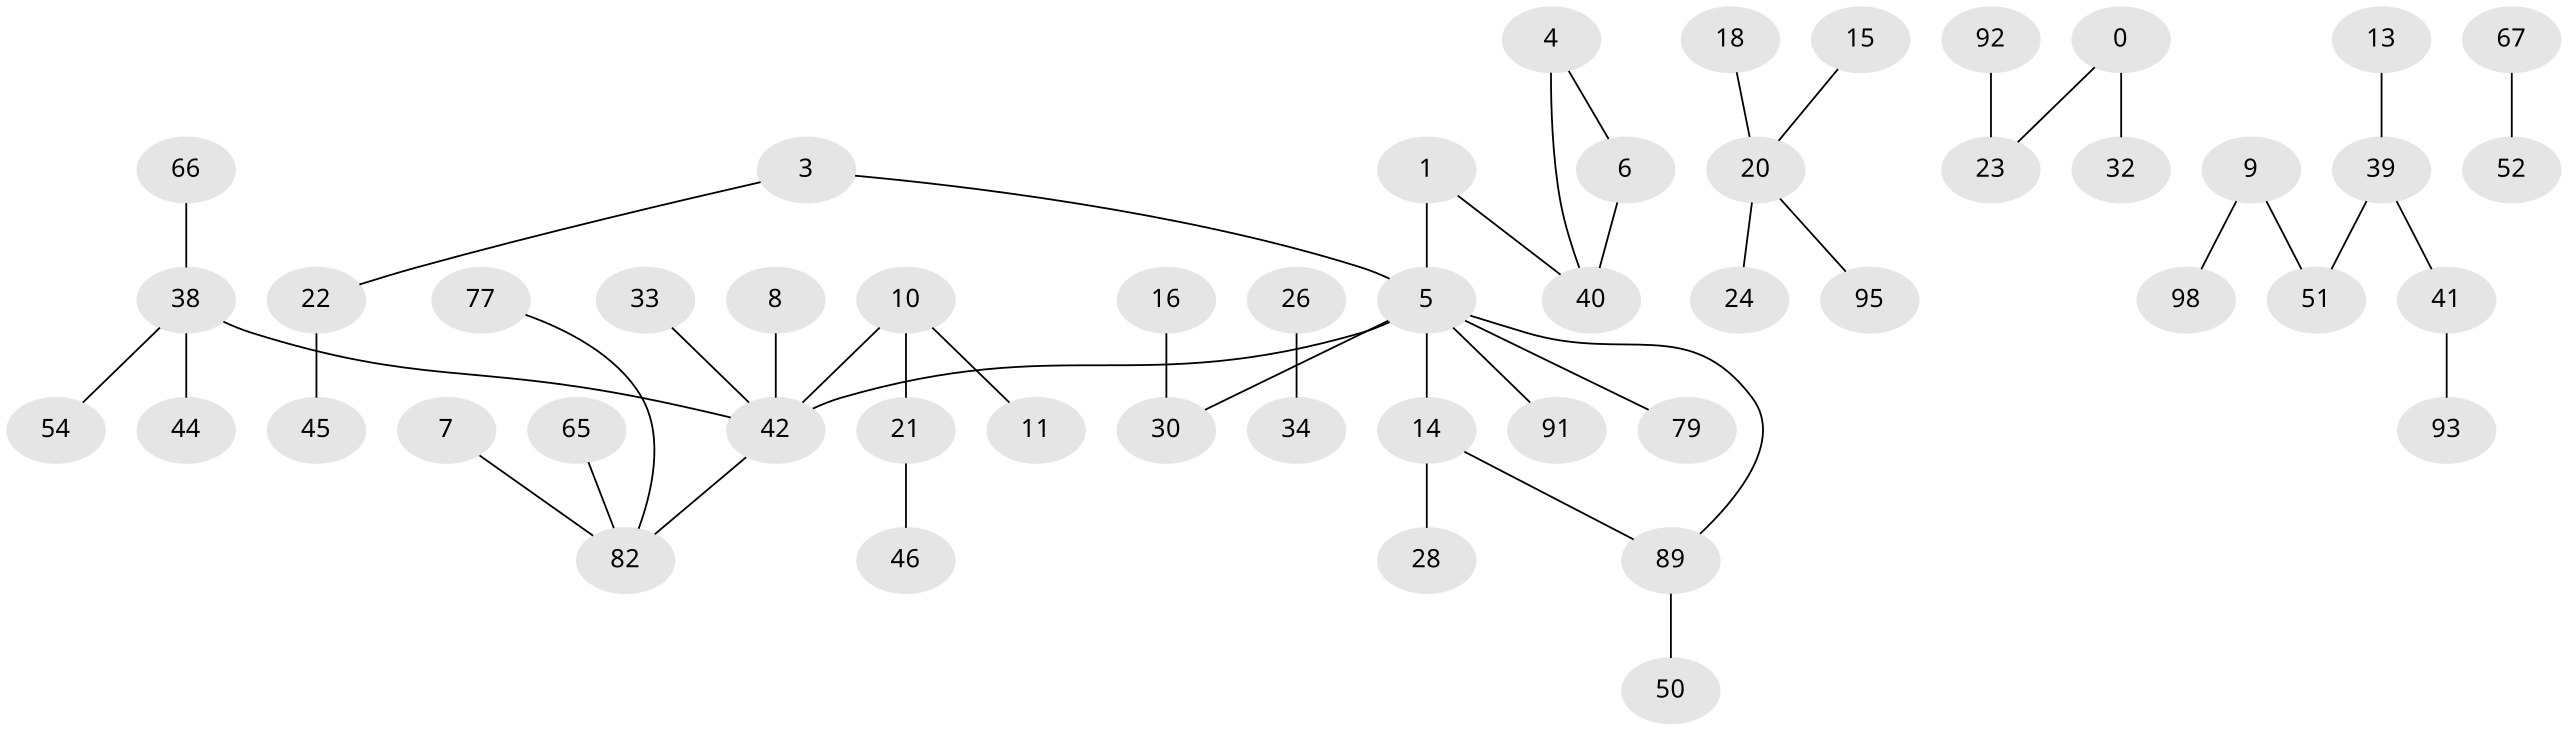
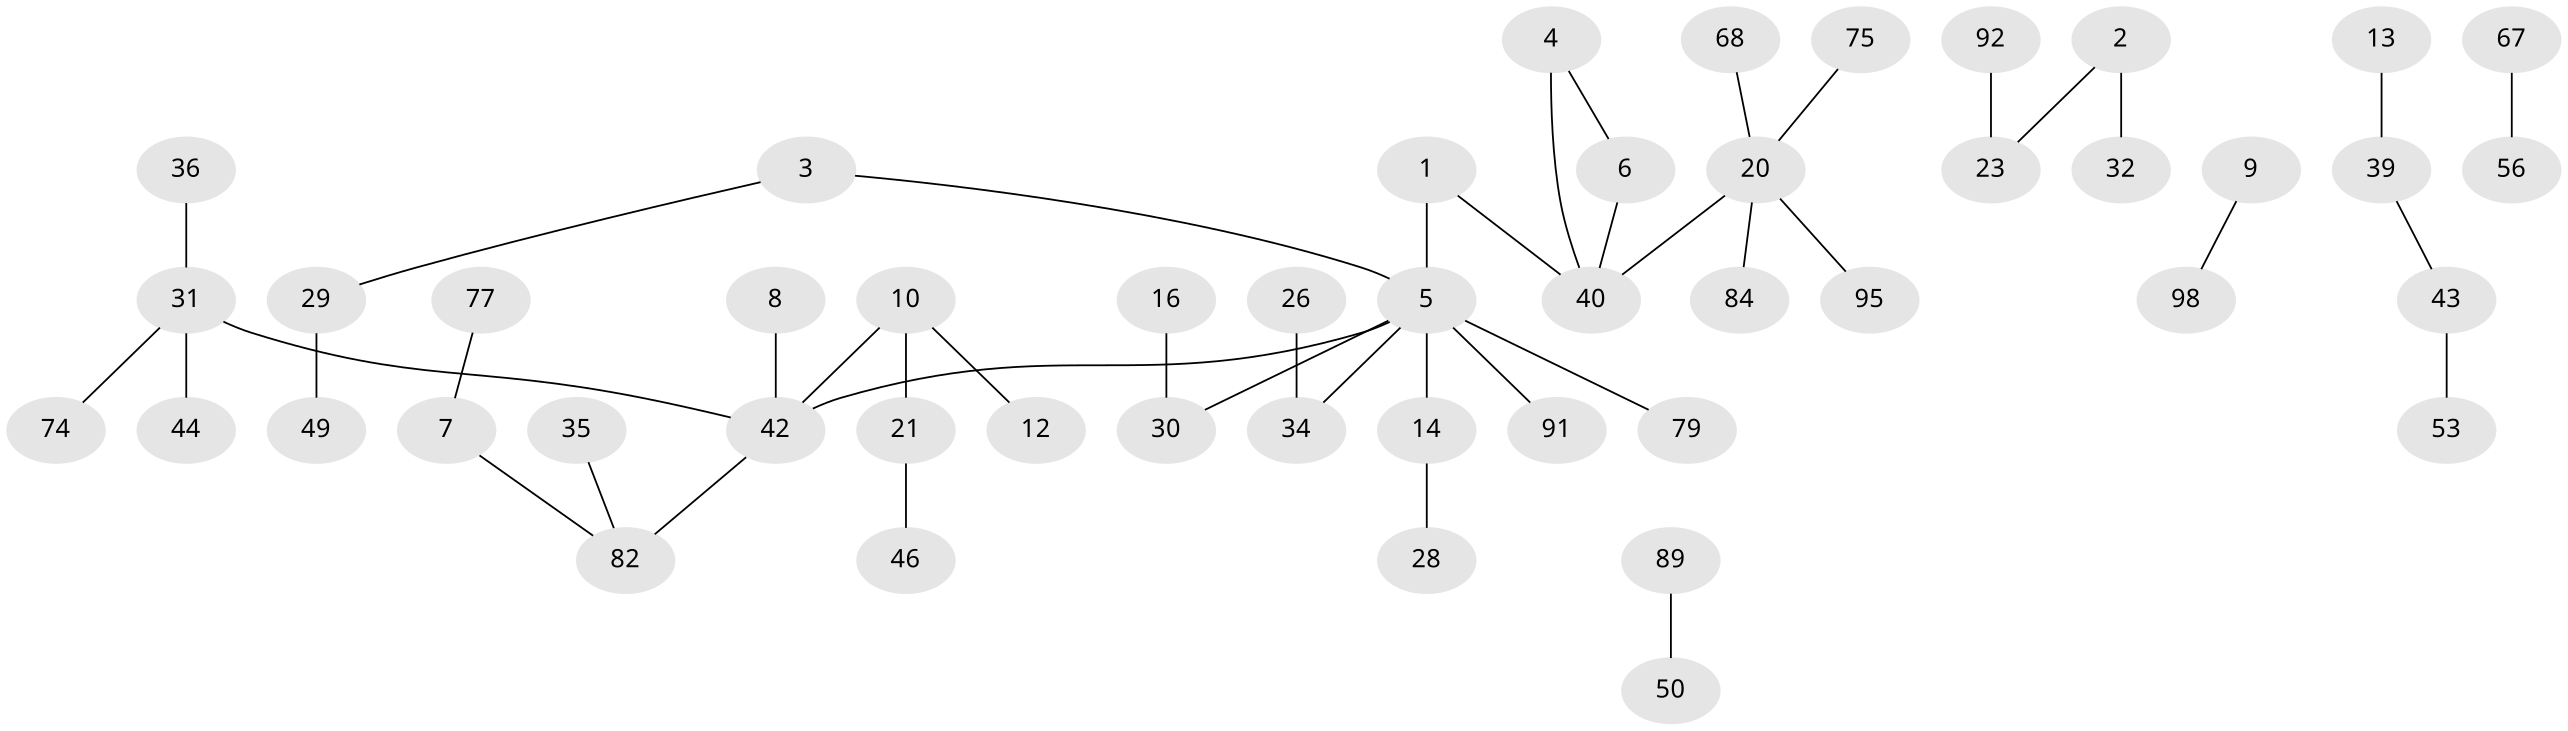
(1731, 40) -> (1731, 40)
(1861, 40) -> (1861, 40)
(2121, 40) -> (2121, 40)
(186, 170) -> (186, 170)
(2512, 170) -> (2512, 170)
none -> (1674, 235)
(186, 300) -> (186, 300)
(316, 300) -> (316, 300)
(646, 300) -> none
(1740, 300) -> (1740, 300)
(2316, 300) -> none
(2447, 300) -> (2447, 300)
(1696, 354) -> (1362, 365)
(631, 382) -> (465, 362)
(56, 430) -> (56, 430)
(316, 430) -> (316, 430)
(577, 430) -> (577, 430)
(1036, 430) -> (1036, 430)
(2447, 430) -> (2447, 430)
(1549, 496) -> none
